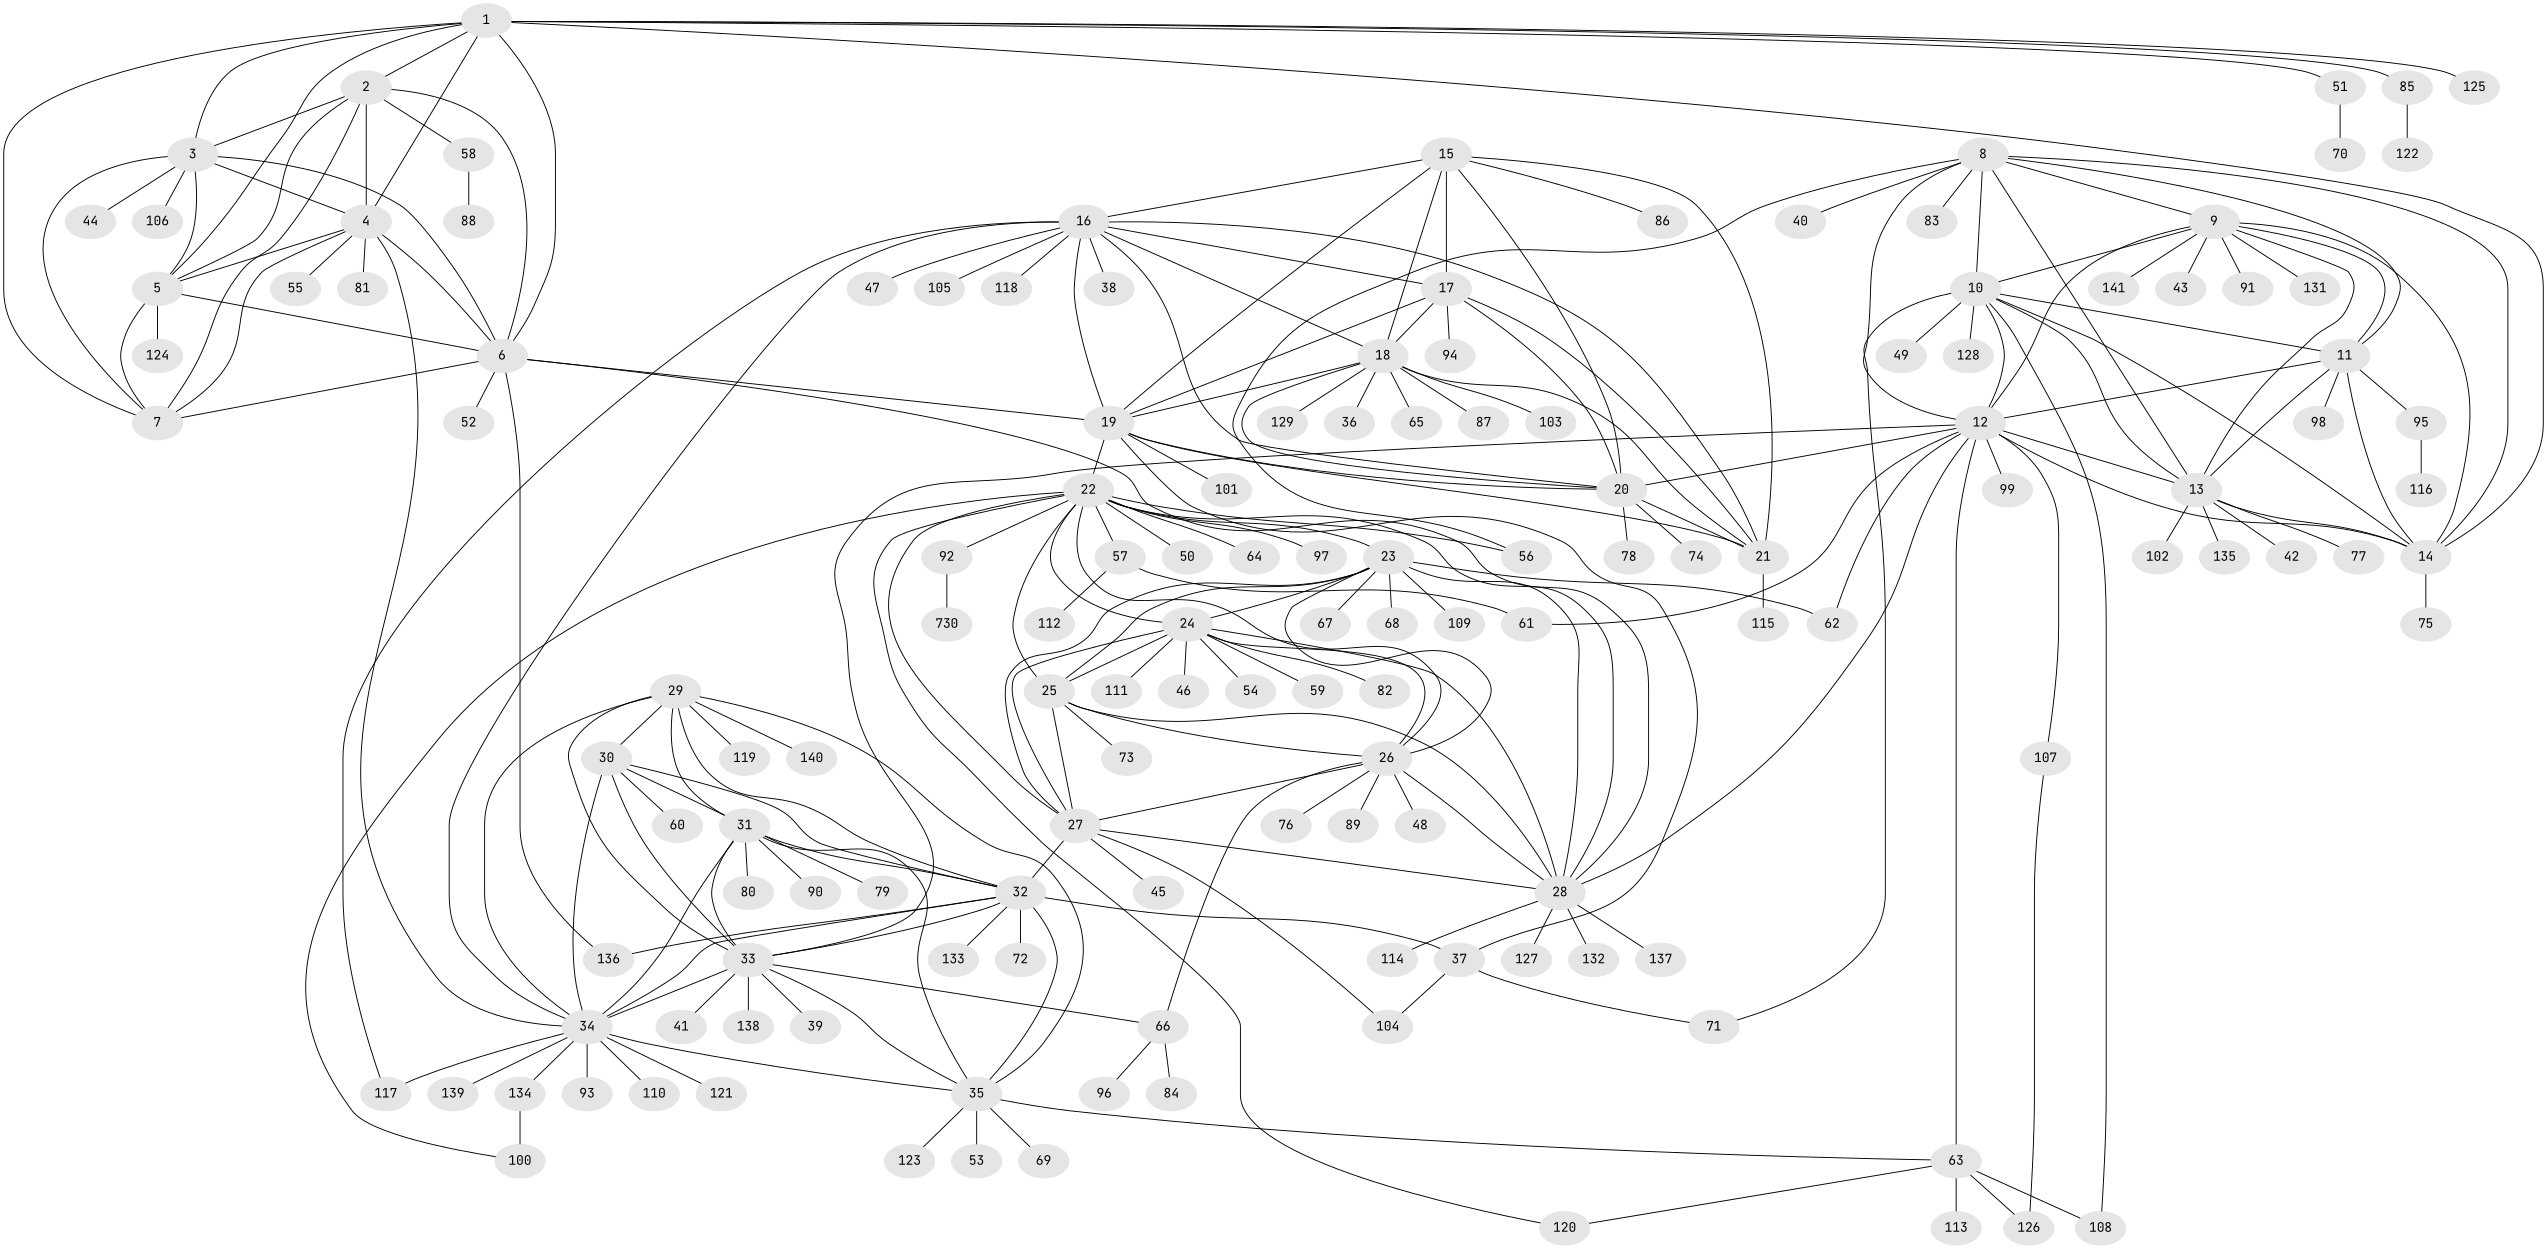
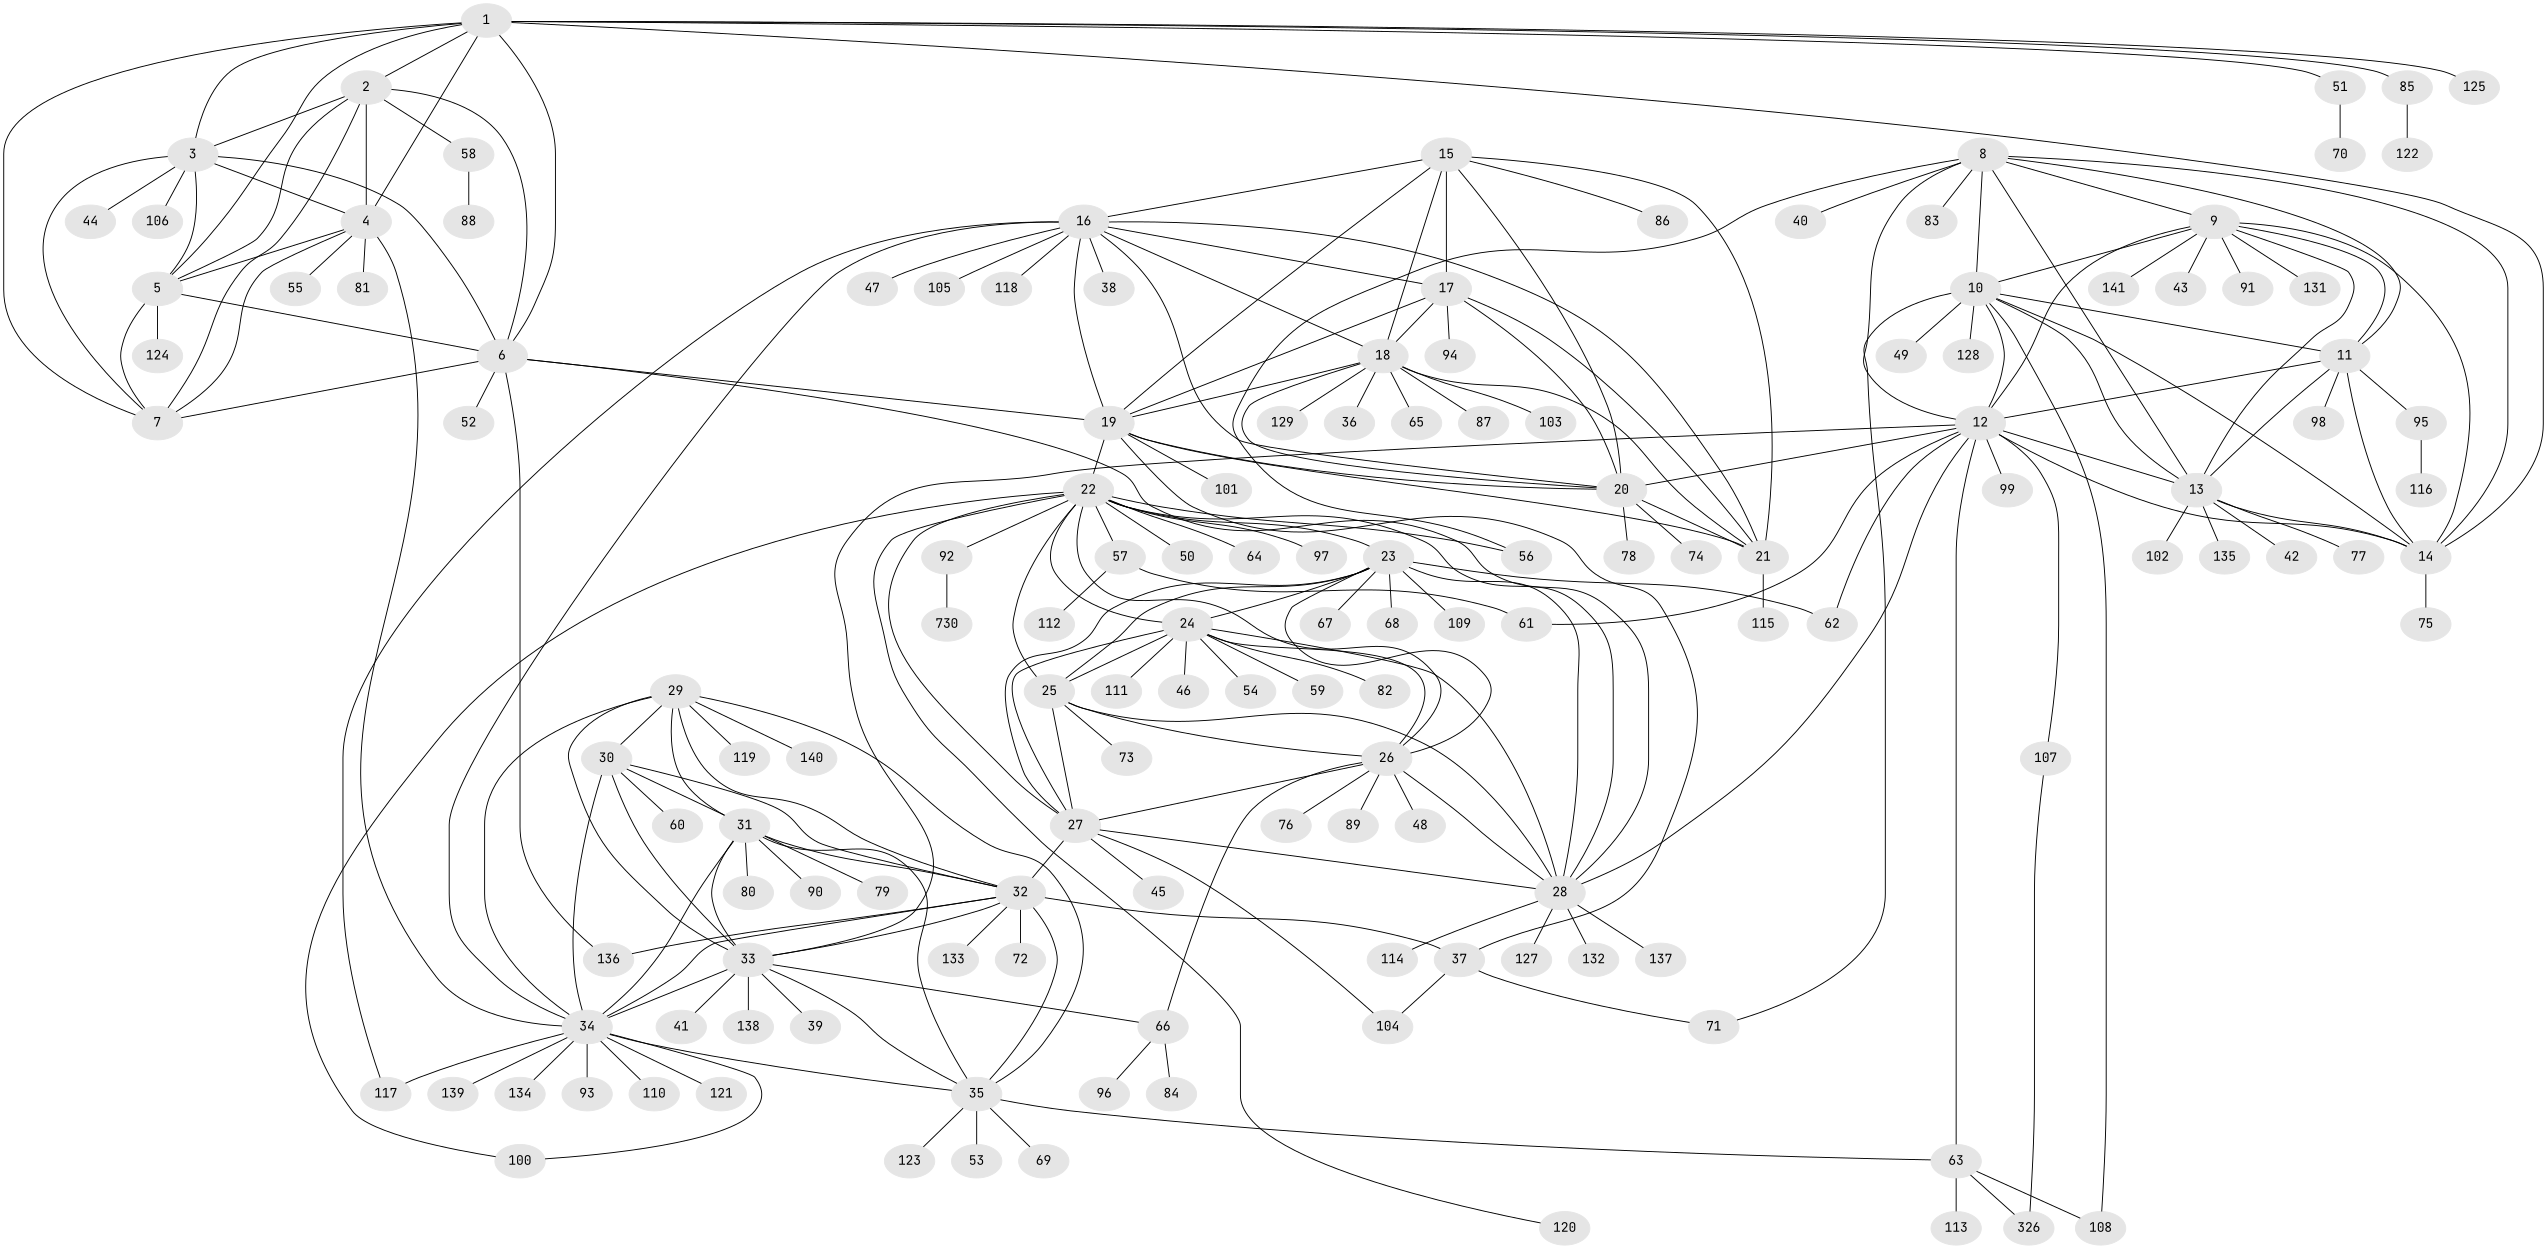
(440, 285) -> none
(520, 1128) -> (743, 1120)
(1760, 1195) -> none
(2029, 1228) -> (2029, 1228)
